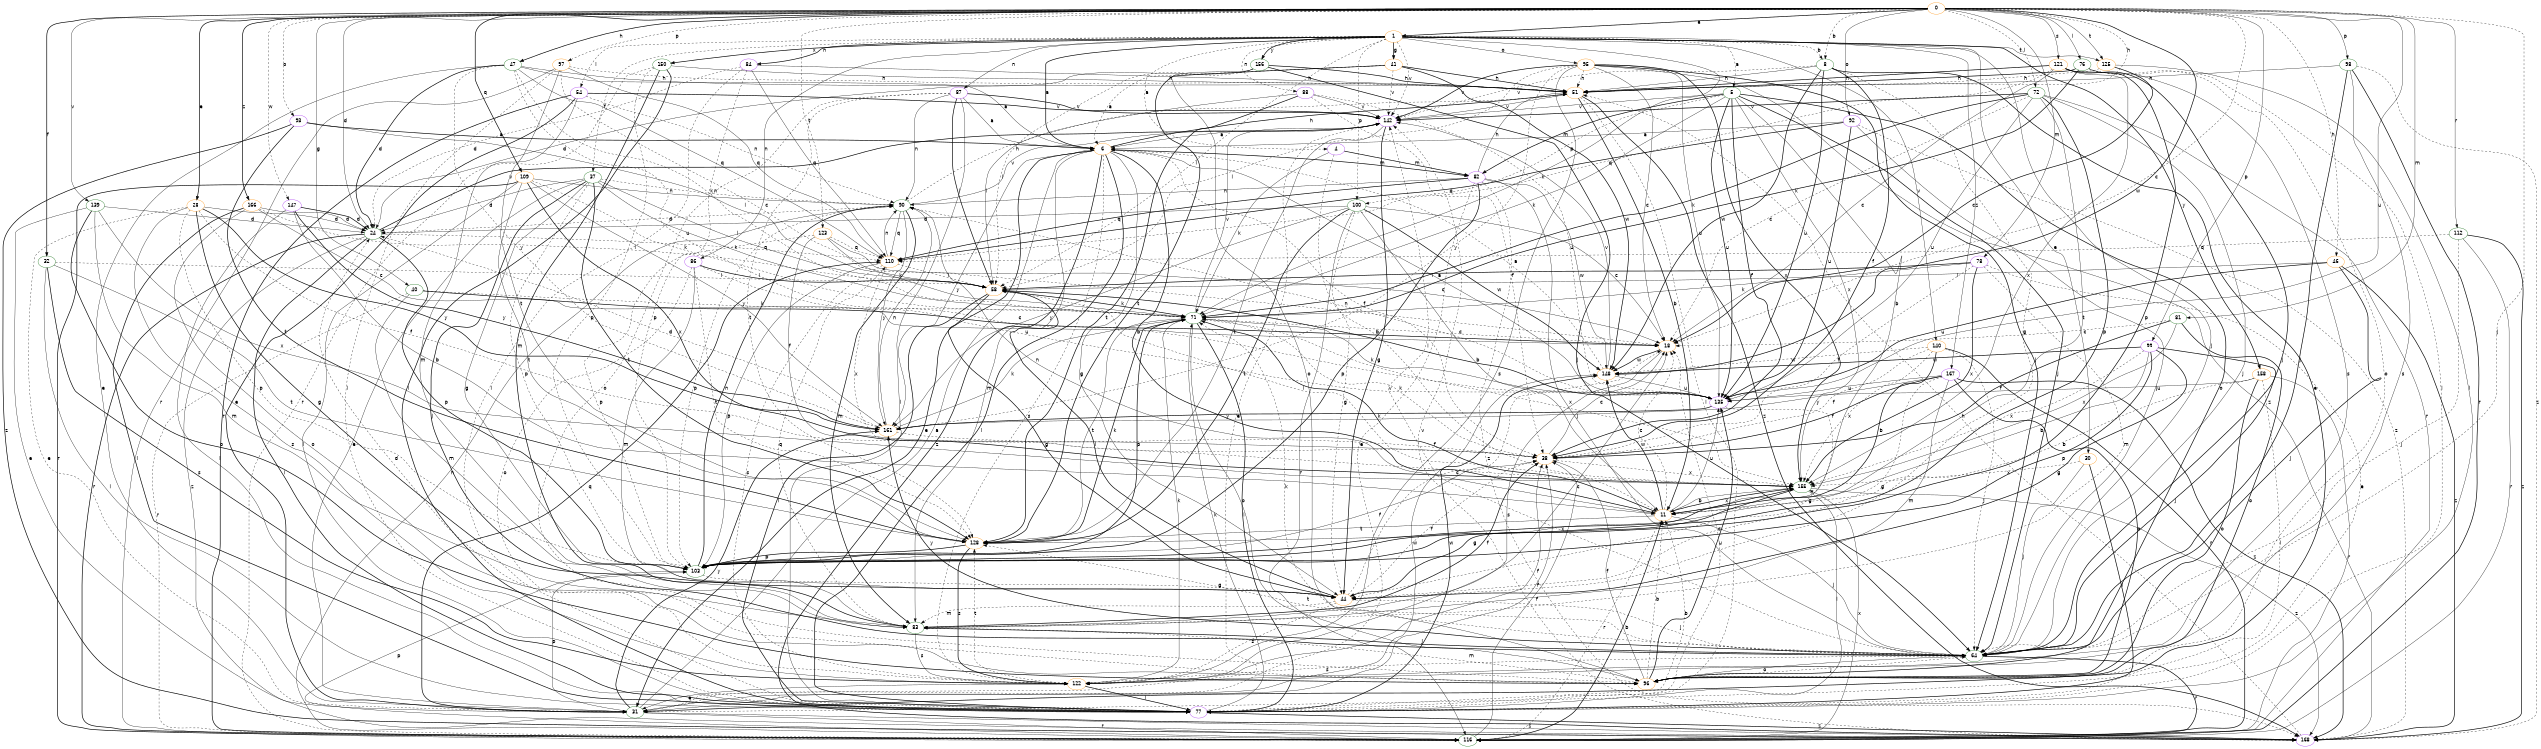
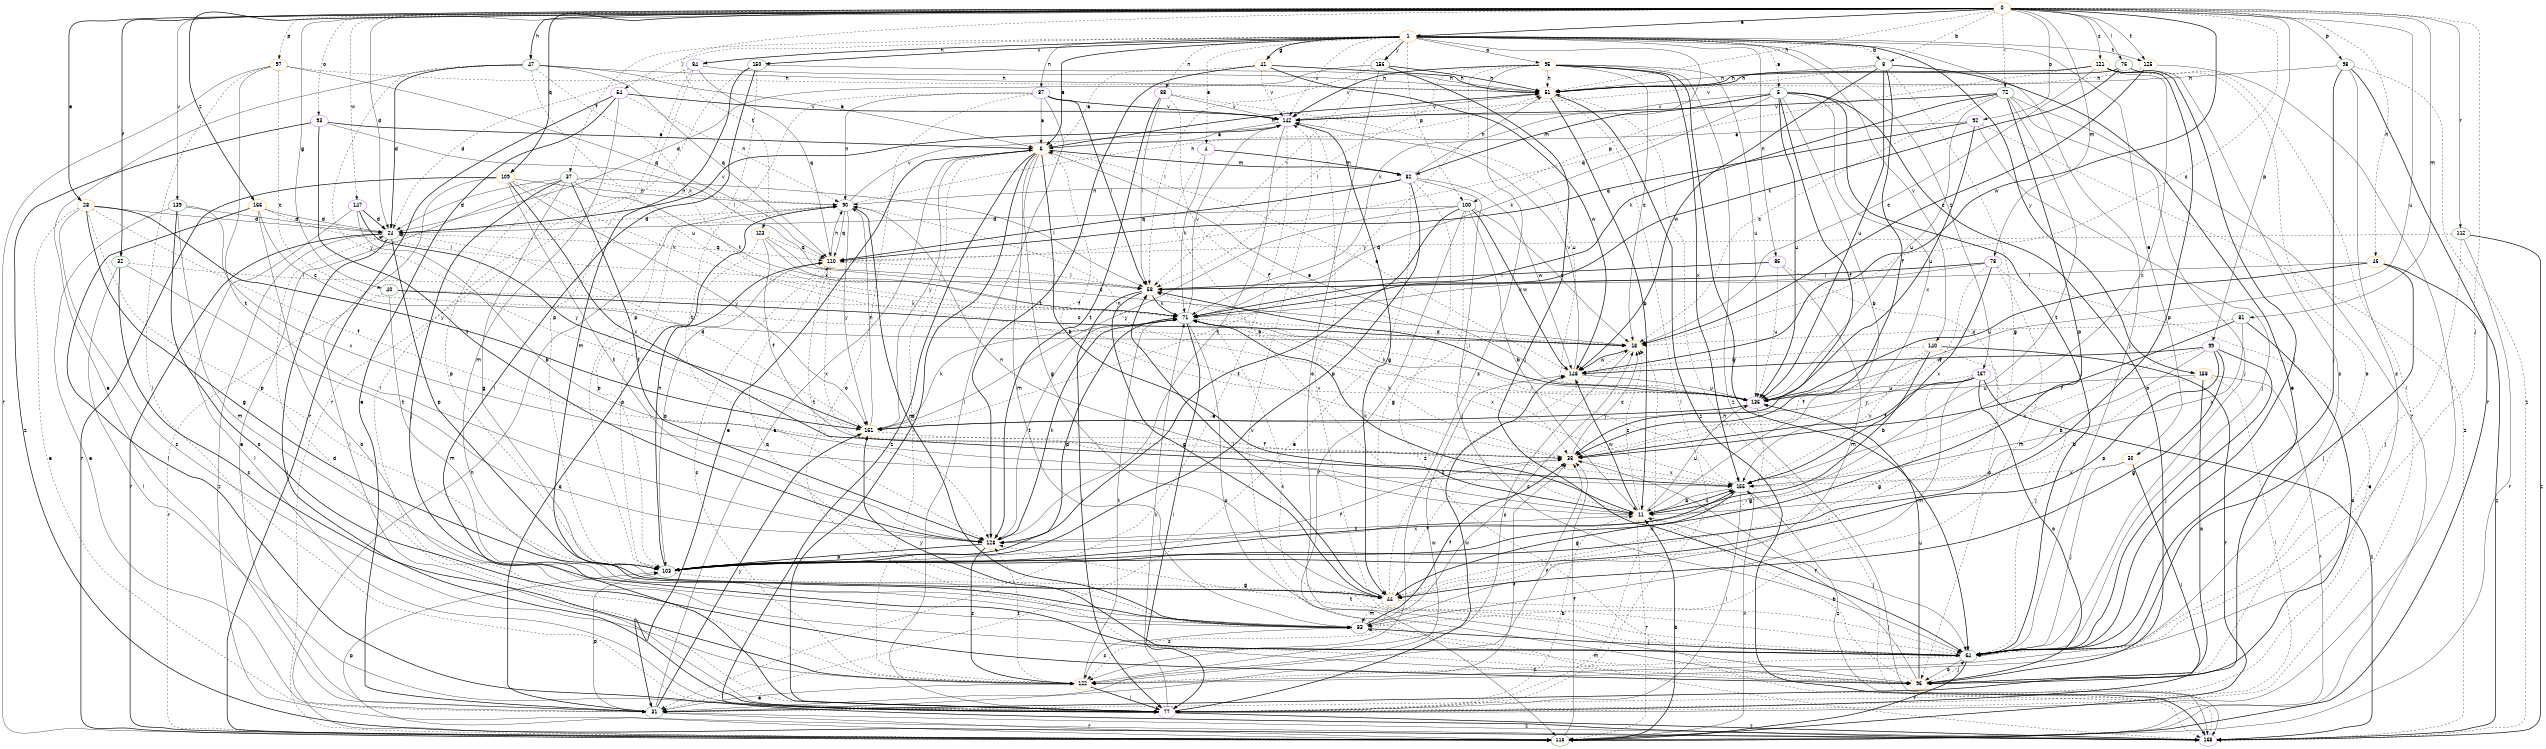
(774, 449) -> (822, 431)
